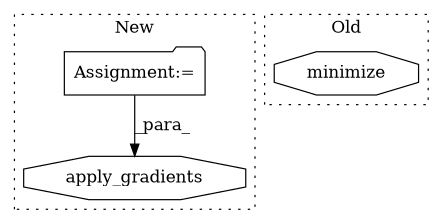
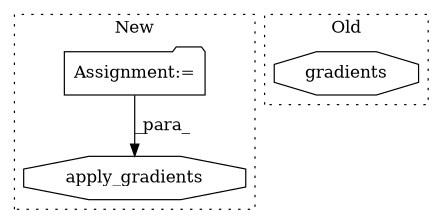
(346, 73) -> (346, 73)
